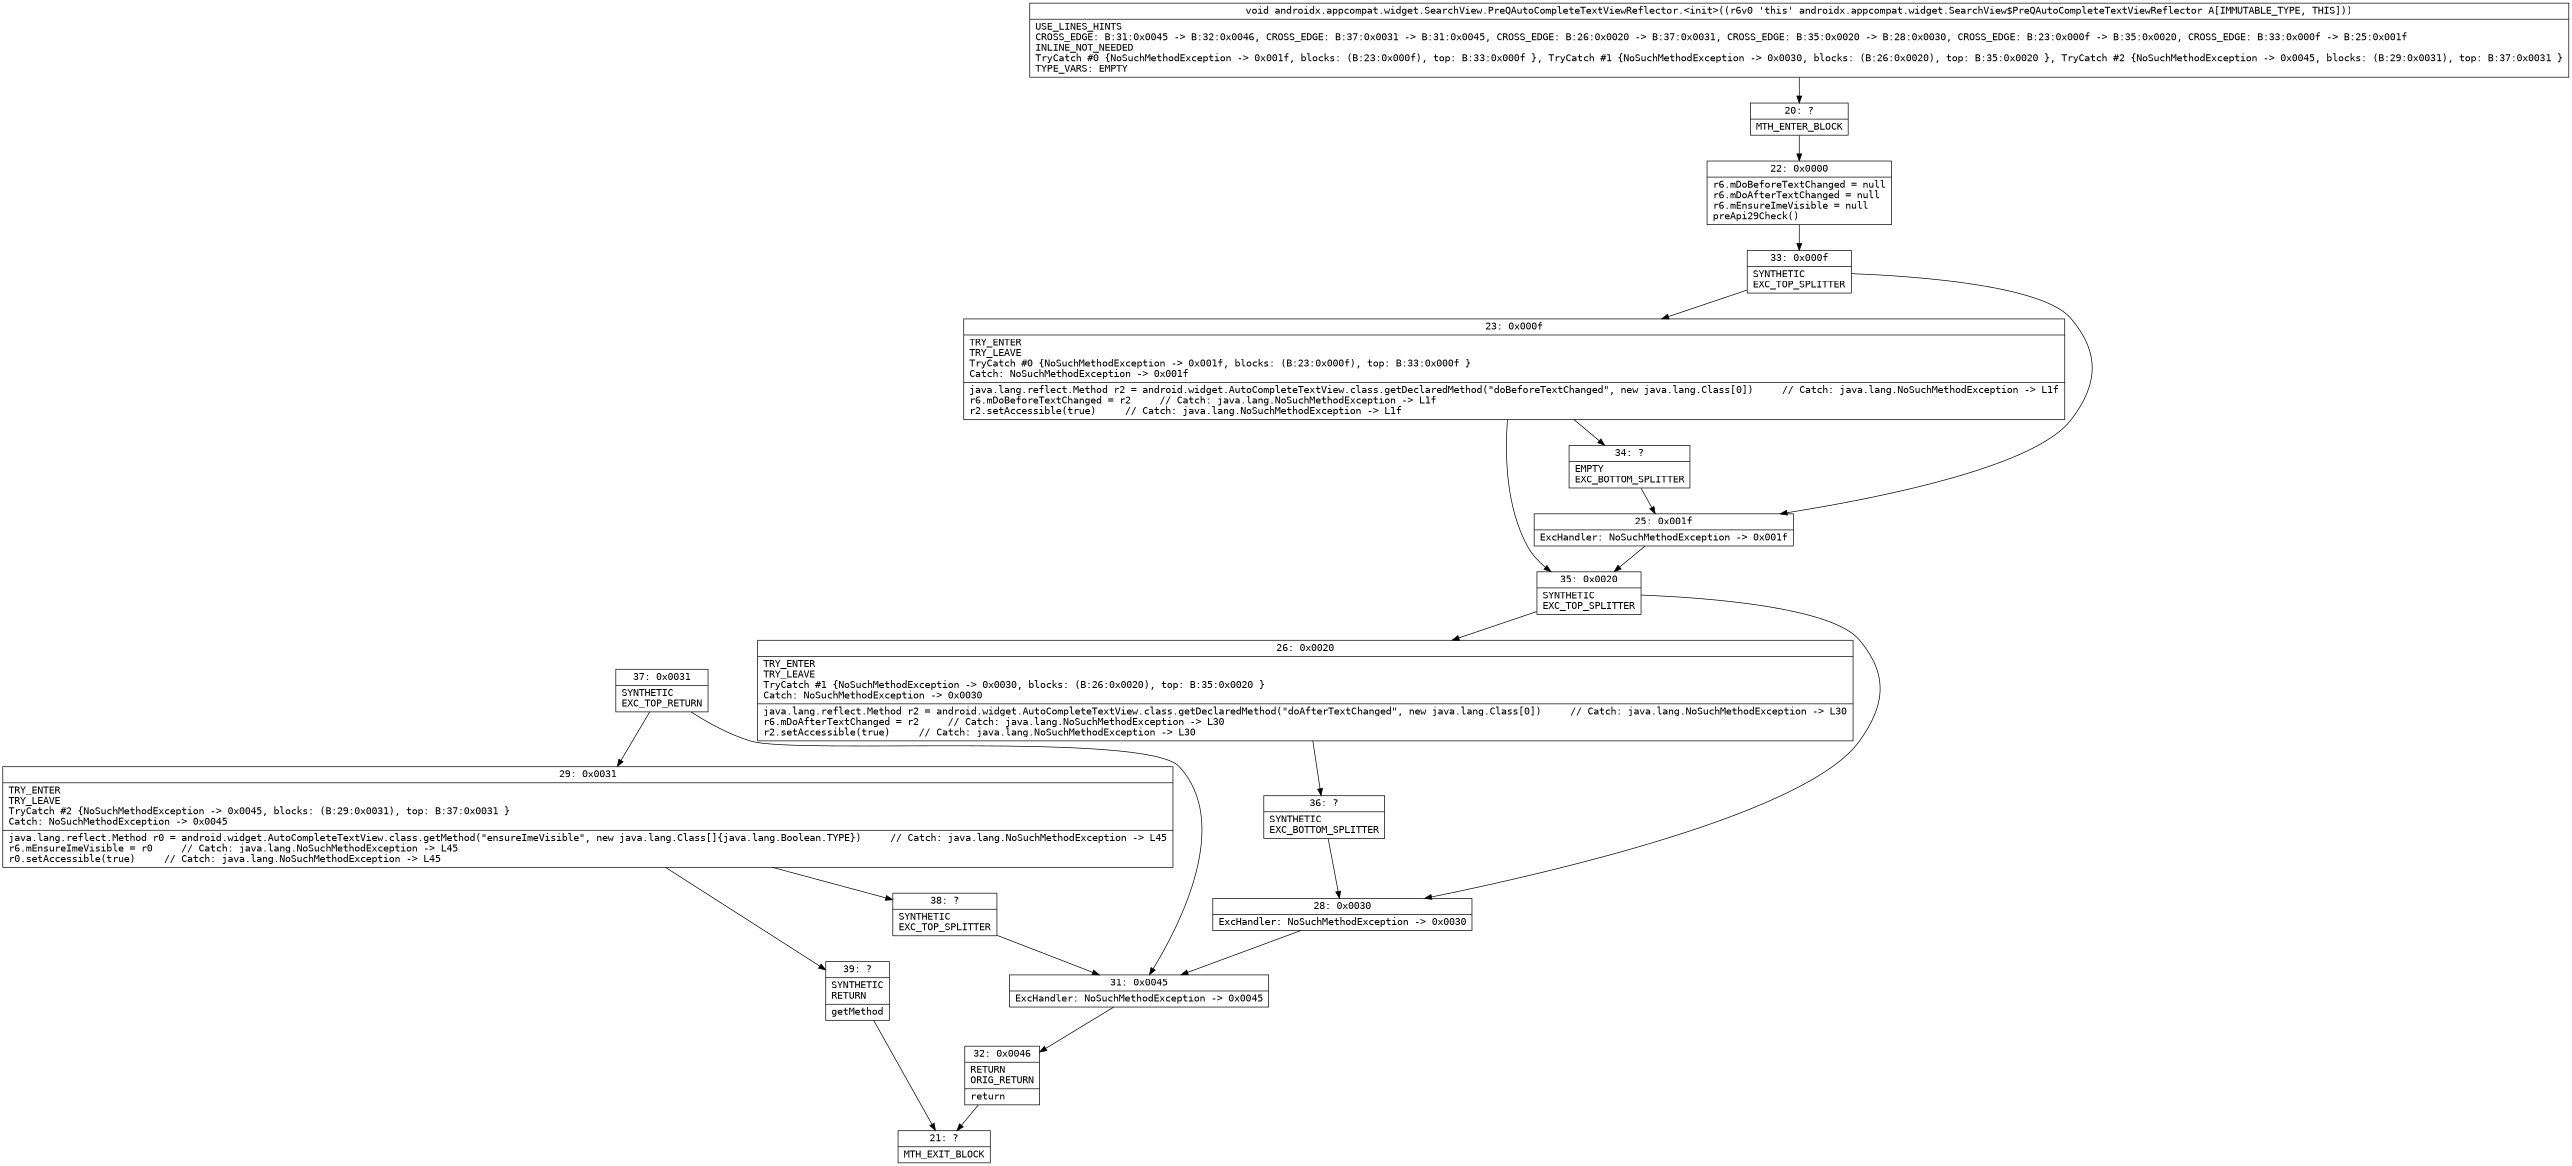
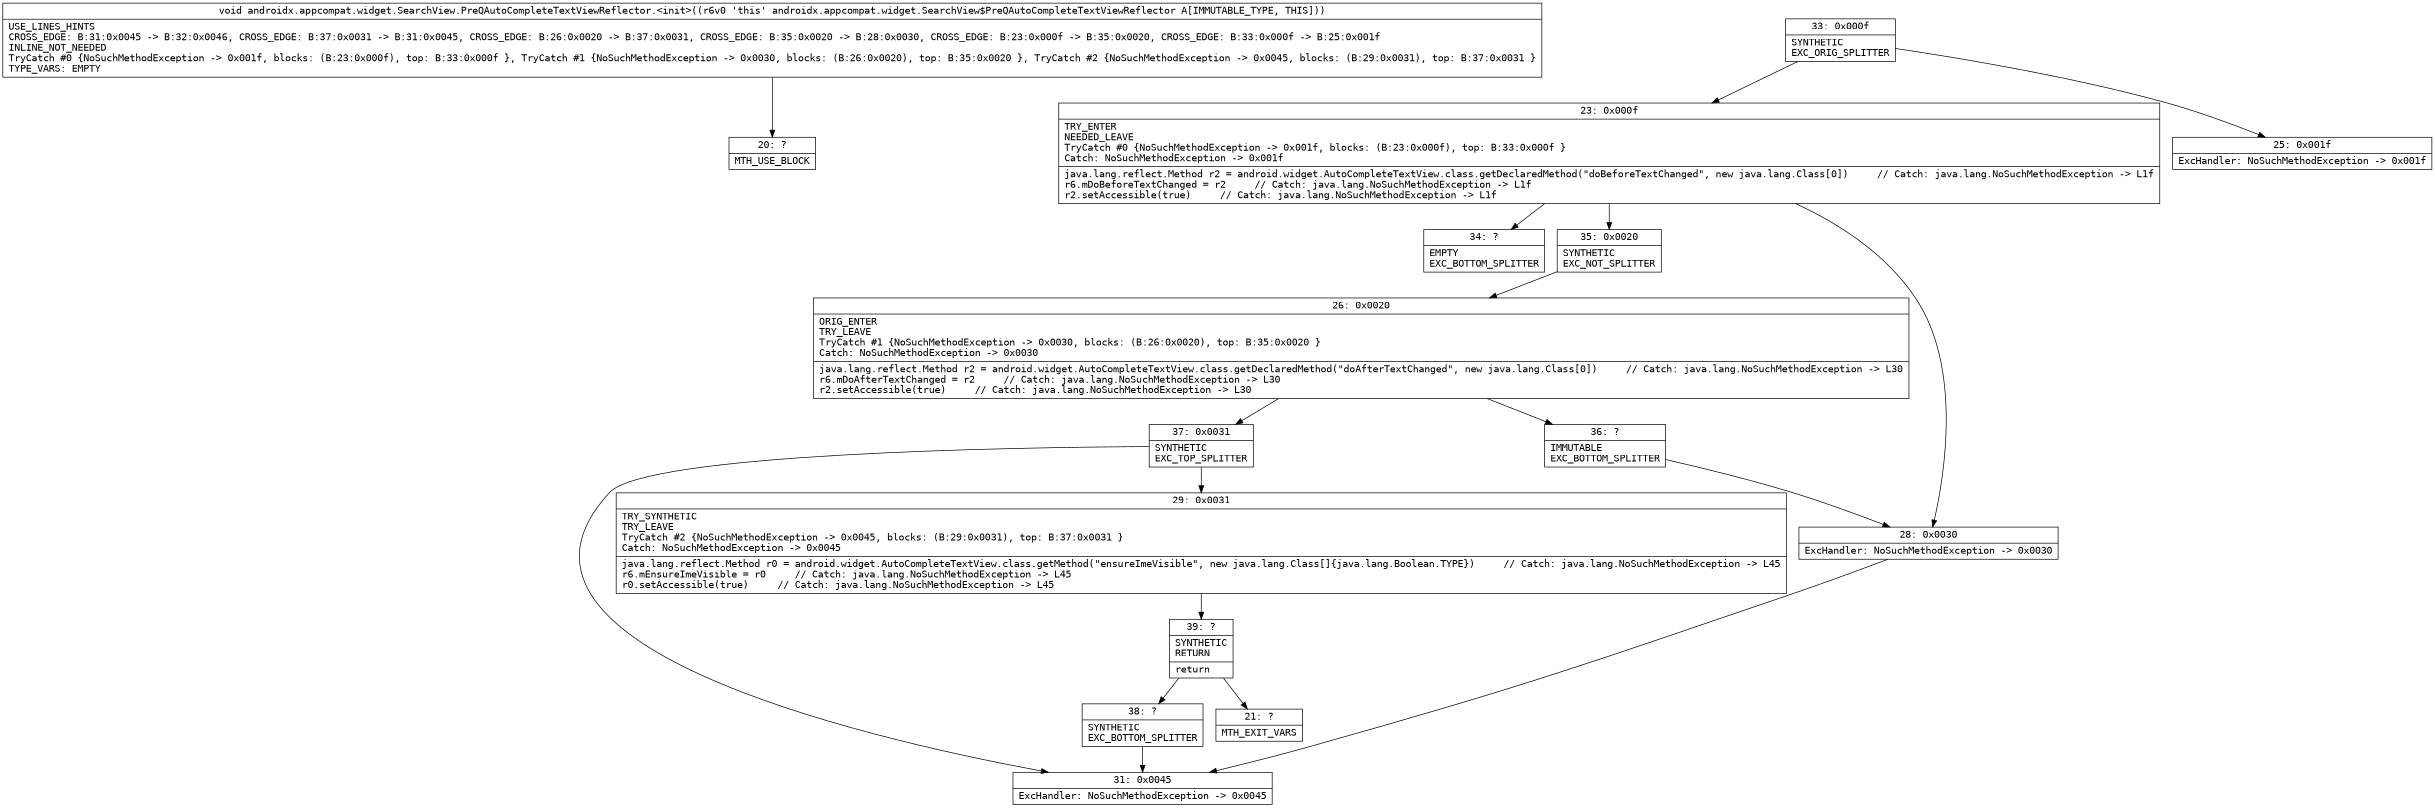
(1799, 127) -> (772, 161)
(1799, 193) -> none
(1799, 285) -> (1840, 53)
(996, 353) -> (1099, 137)
none -> (1260, 410)
(1646, 498) -> none
(1632, 557) -> none
(1589, 606) -> (1609, 264)
(789, 664) -> (848, 322)
(662, 704) -> (1201, 459)
(1811, 779) -> (1932, 331)
(35, 790) -> (659, 517)
(1296, 819) -> (1576, 448)
(829, 883) -> (1171, 688)
(945, 927) -> (1143, 738)
(858, 1012) -> (1193, 670)
(1002, 1076) -> none
(944, 1154) -> (1259, 733)
